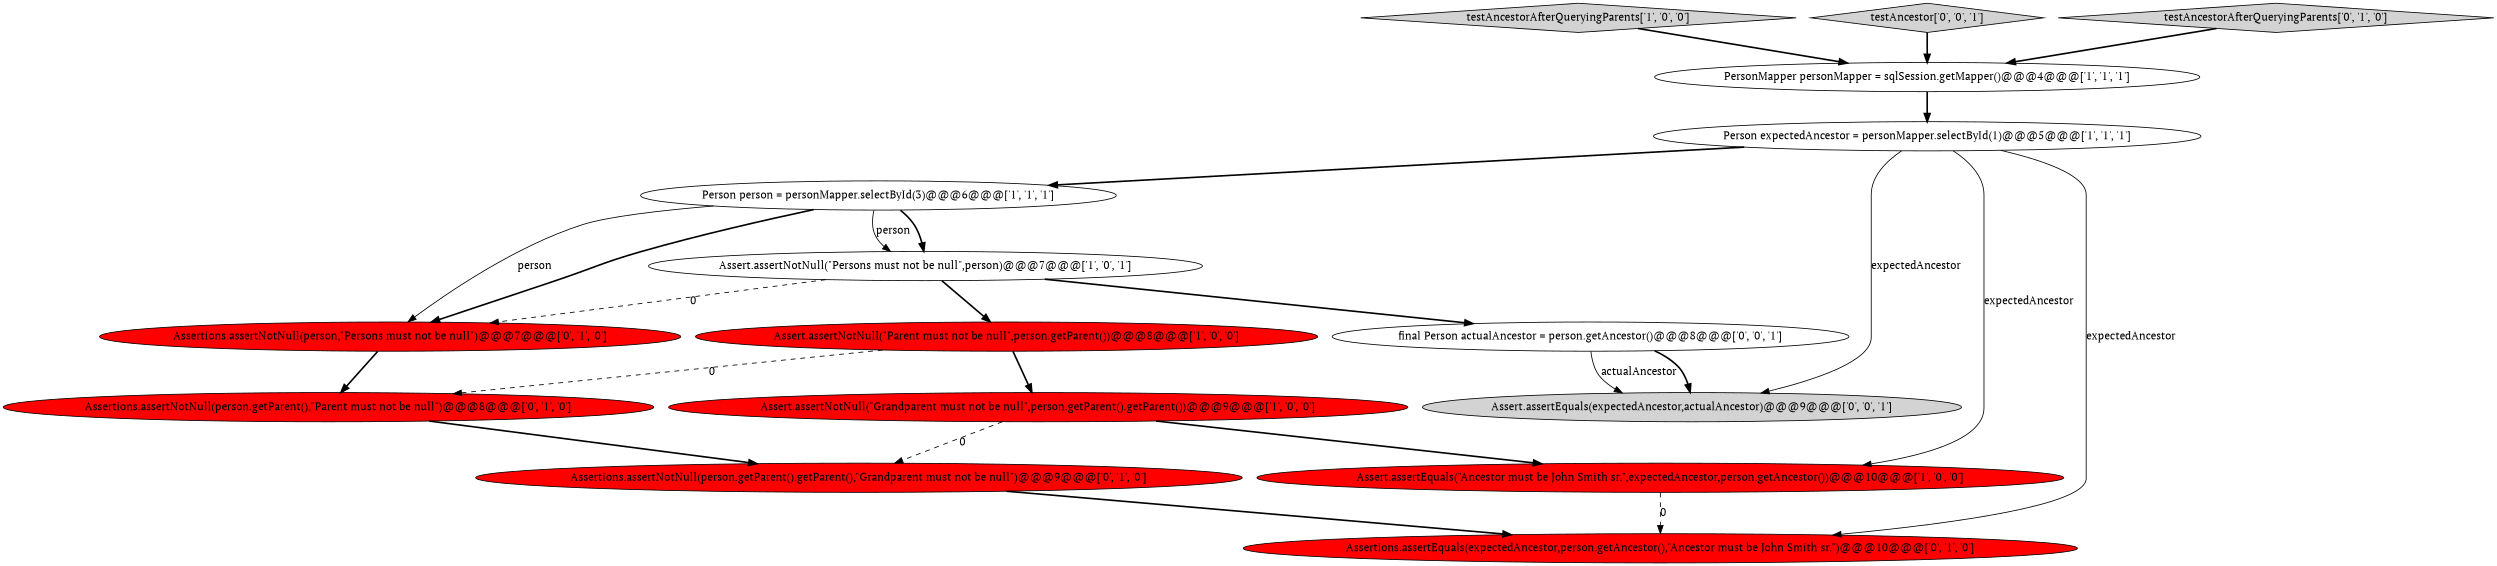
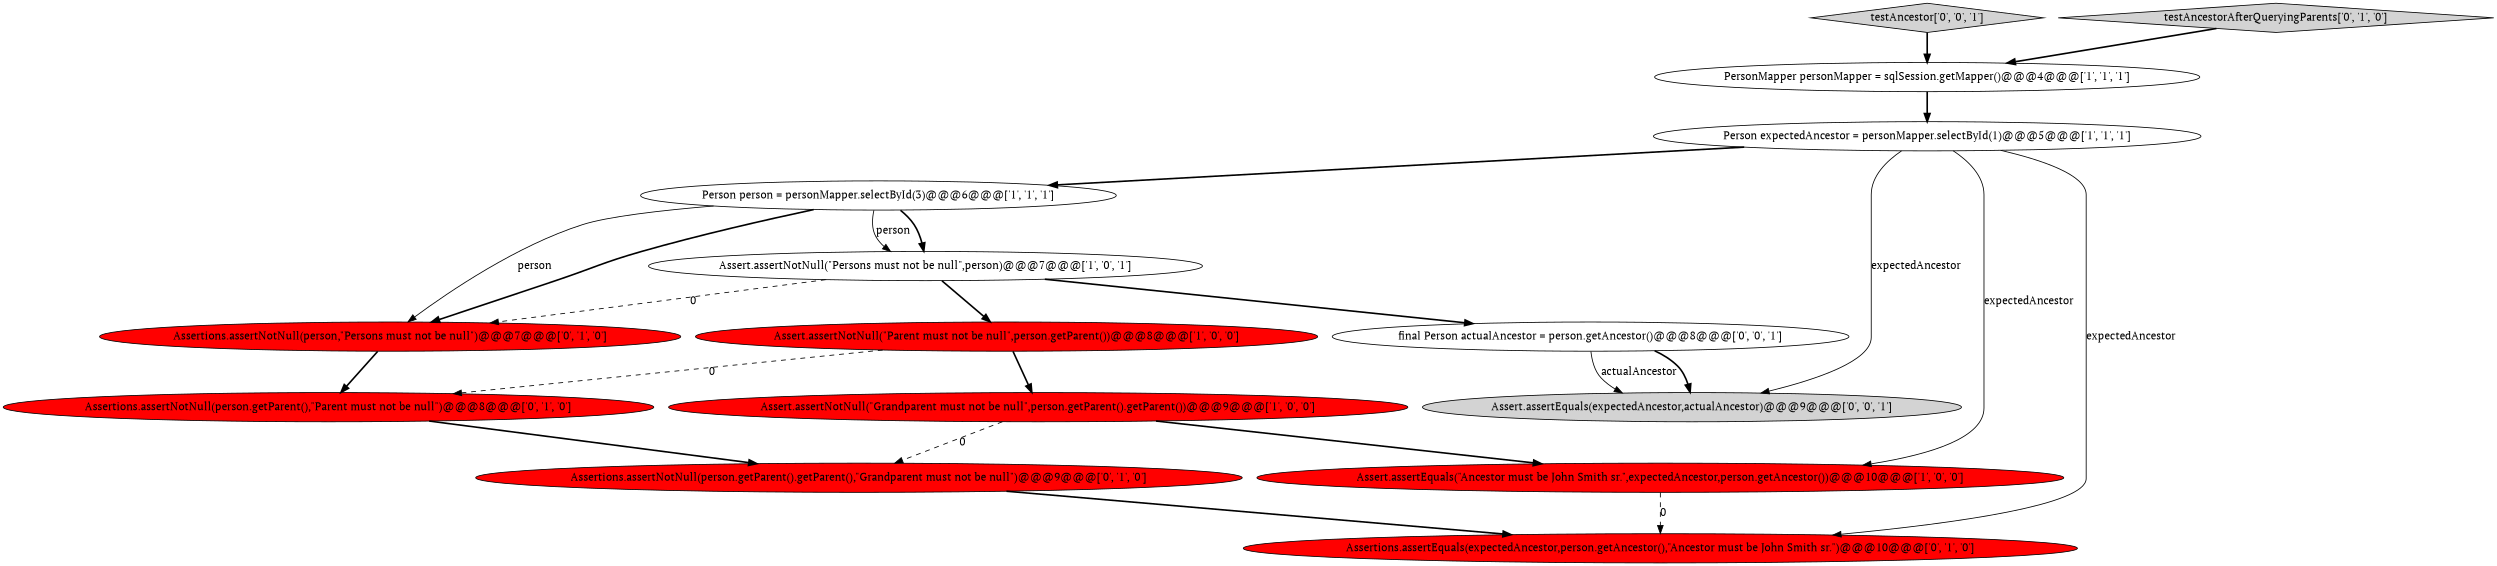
(1578, 18) -> none
